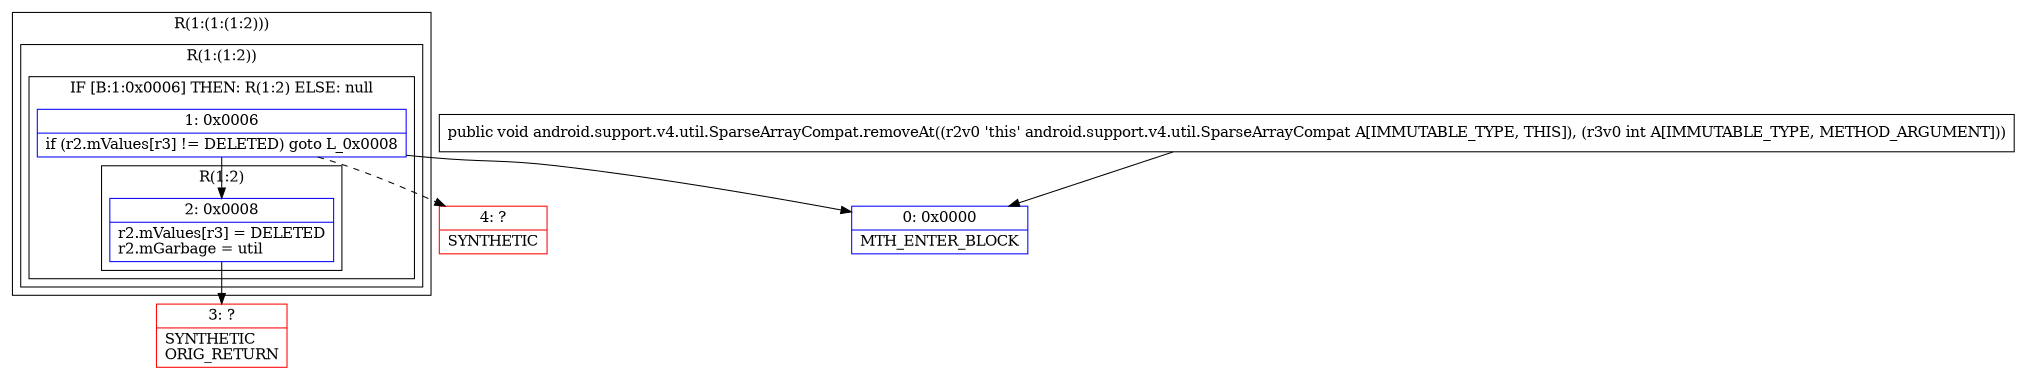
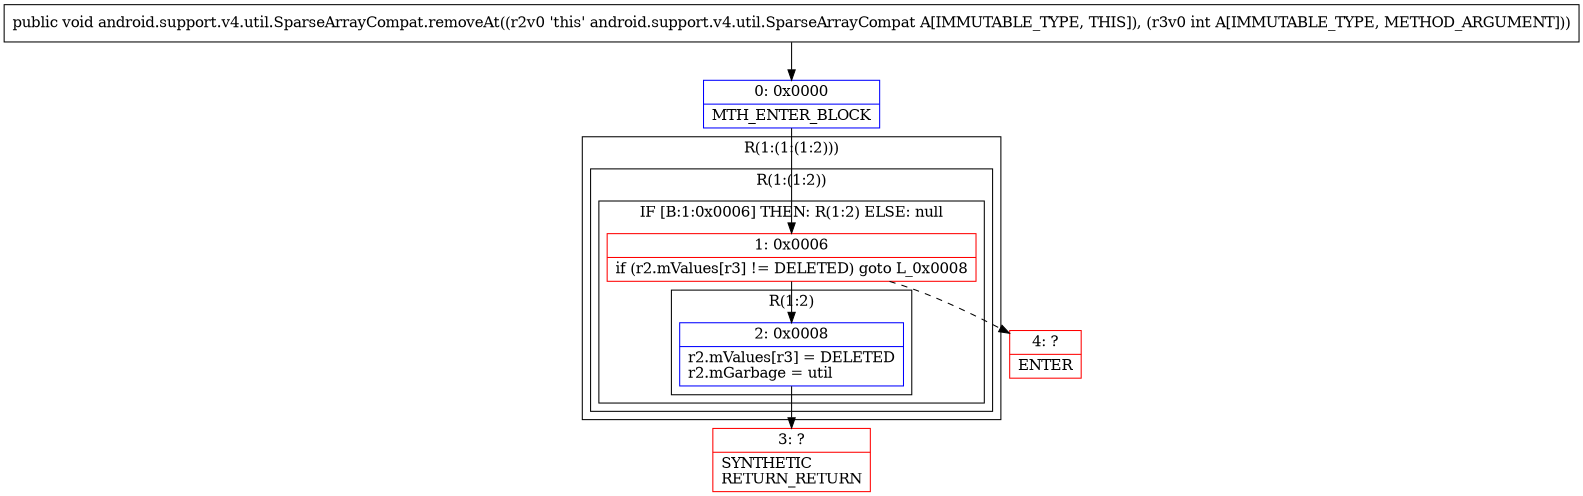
(222, 133) -> (792, 257)
(625, 175) -> (792, 175)
(493, 241) -> (1045, 366)
(222, 355) -> (792, 479)
